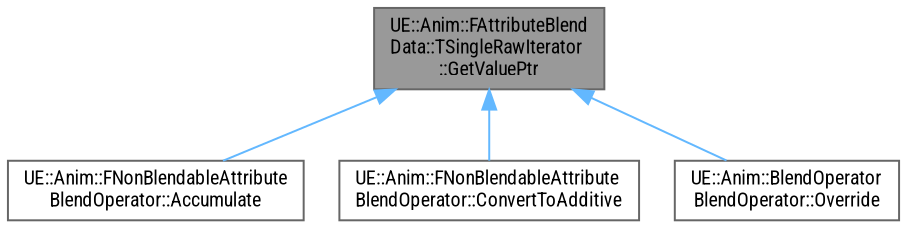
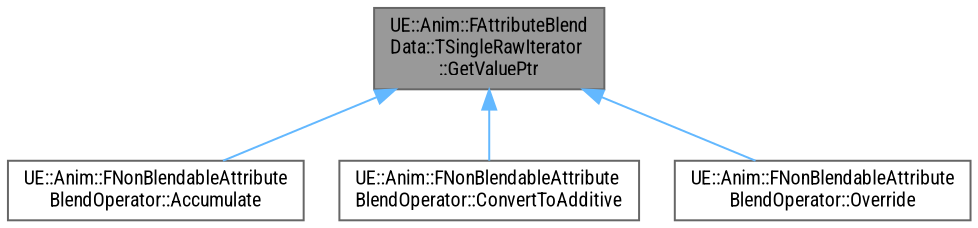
(787, 191) -> (823, 191)
